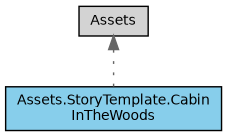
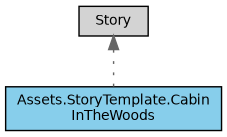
(114, 21) -> (114, 21)
